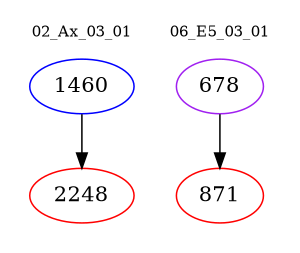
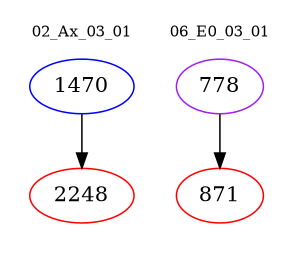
(220, 33) -> (220, 33)
(82, 86) -> (82, 86)
(220, 86) -> (220, 86)
